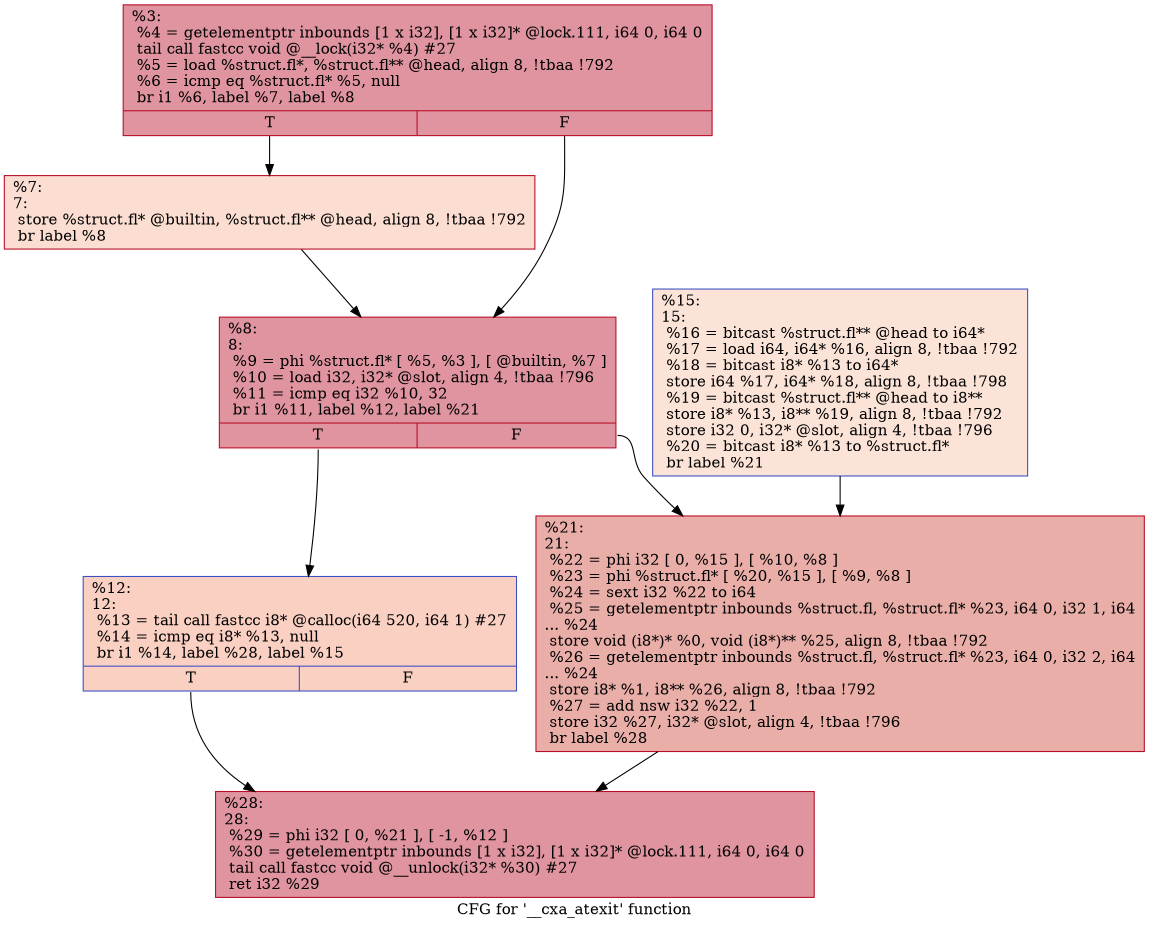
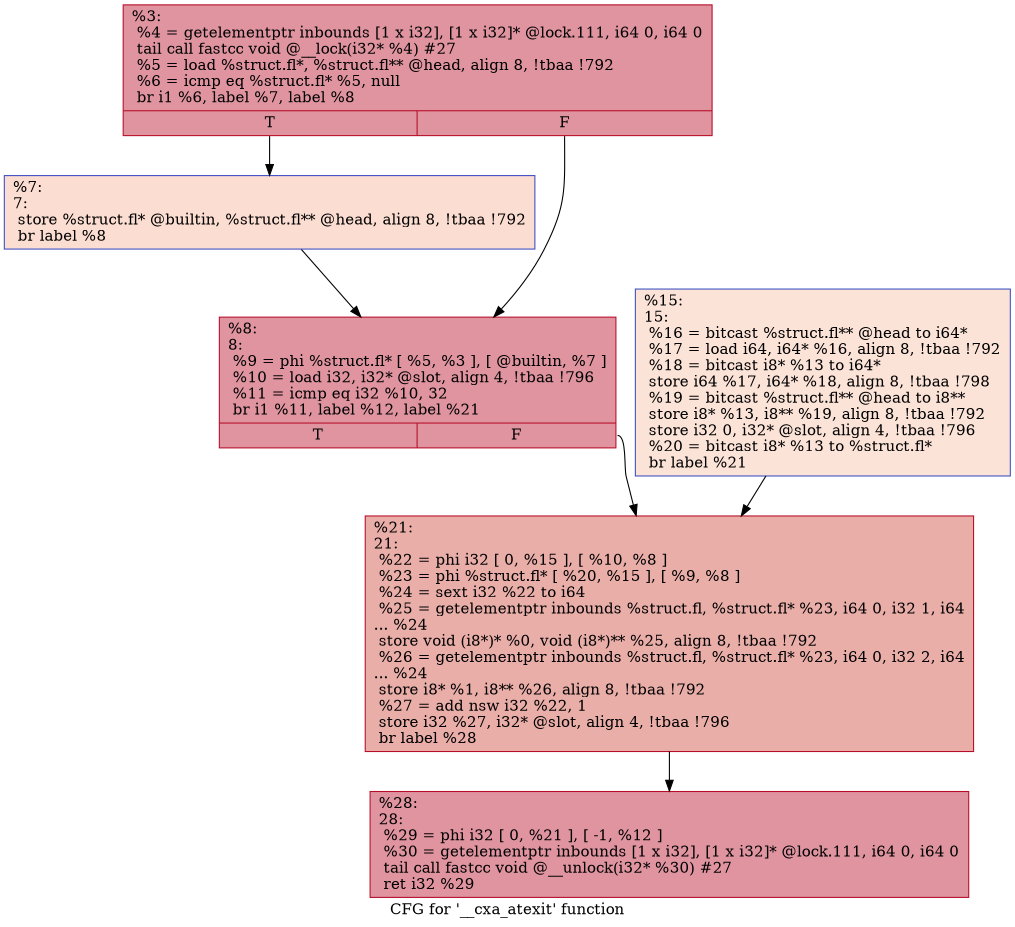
(270, 212) -> (270, 212)
(300, 634) -> none
